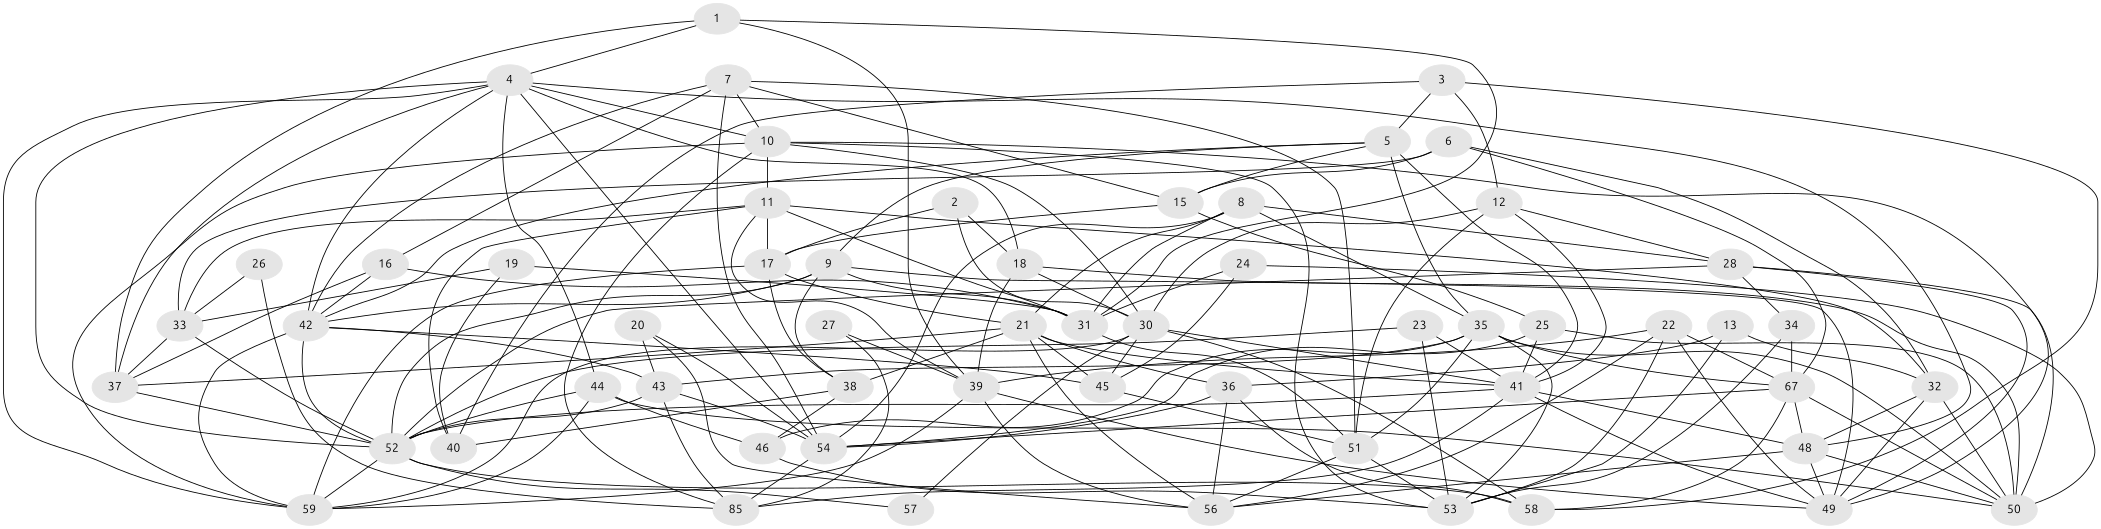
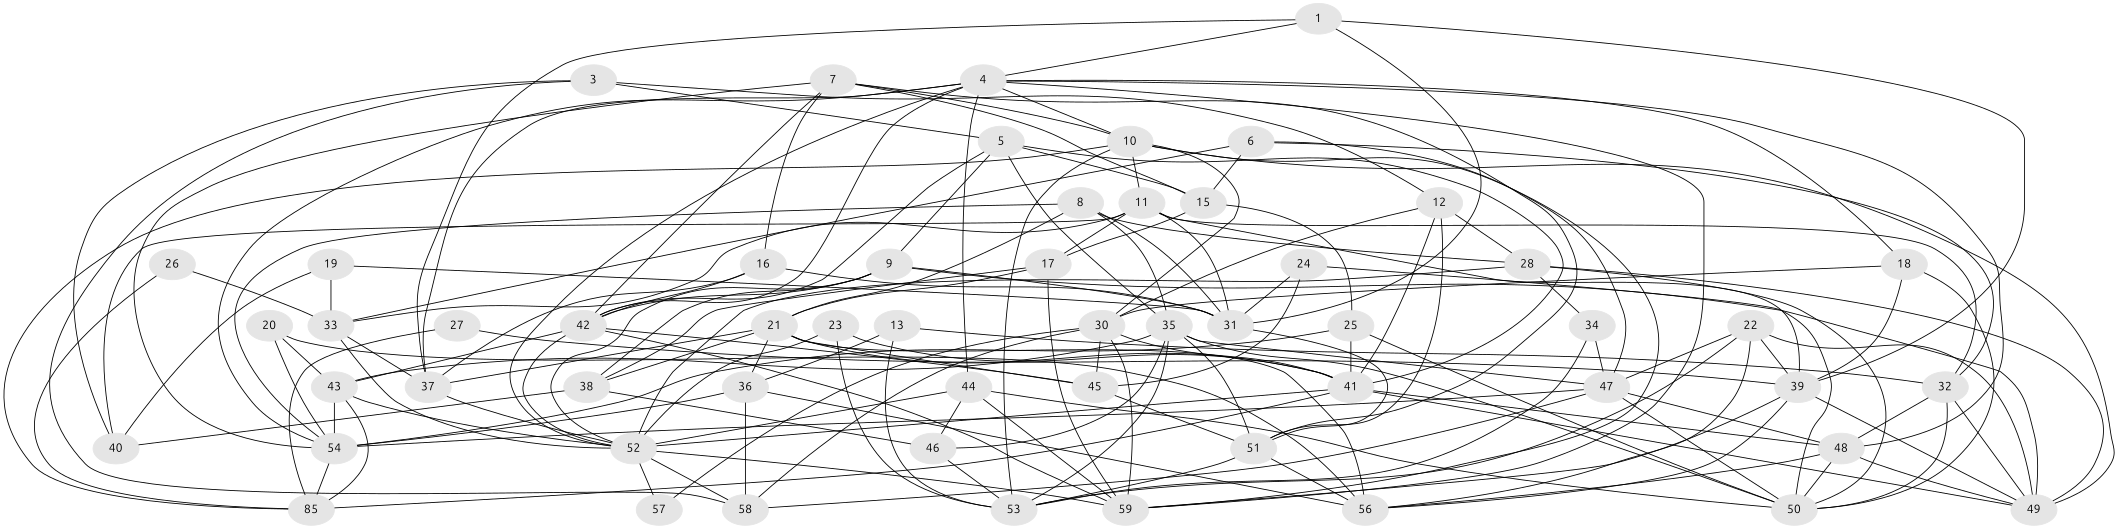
(955, 203) -> none
(1792, 387) -> (1607, 387)
